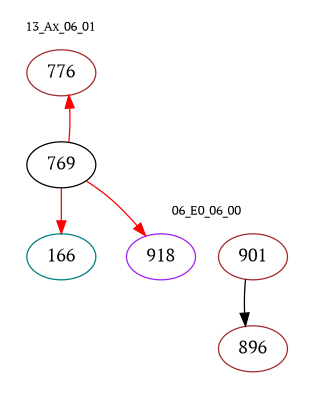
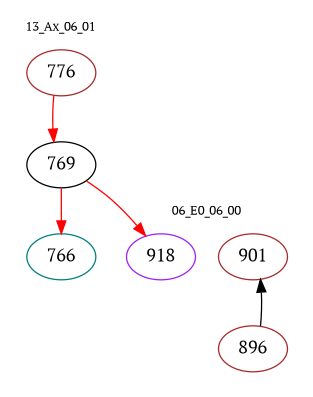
(70, 125) -> (53, 112)
(61, 257) -> (61, 257)
(244, 296) -> (262, 309)
